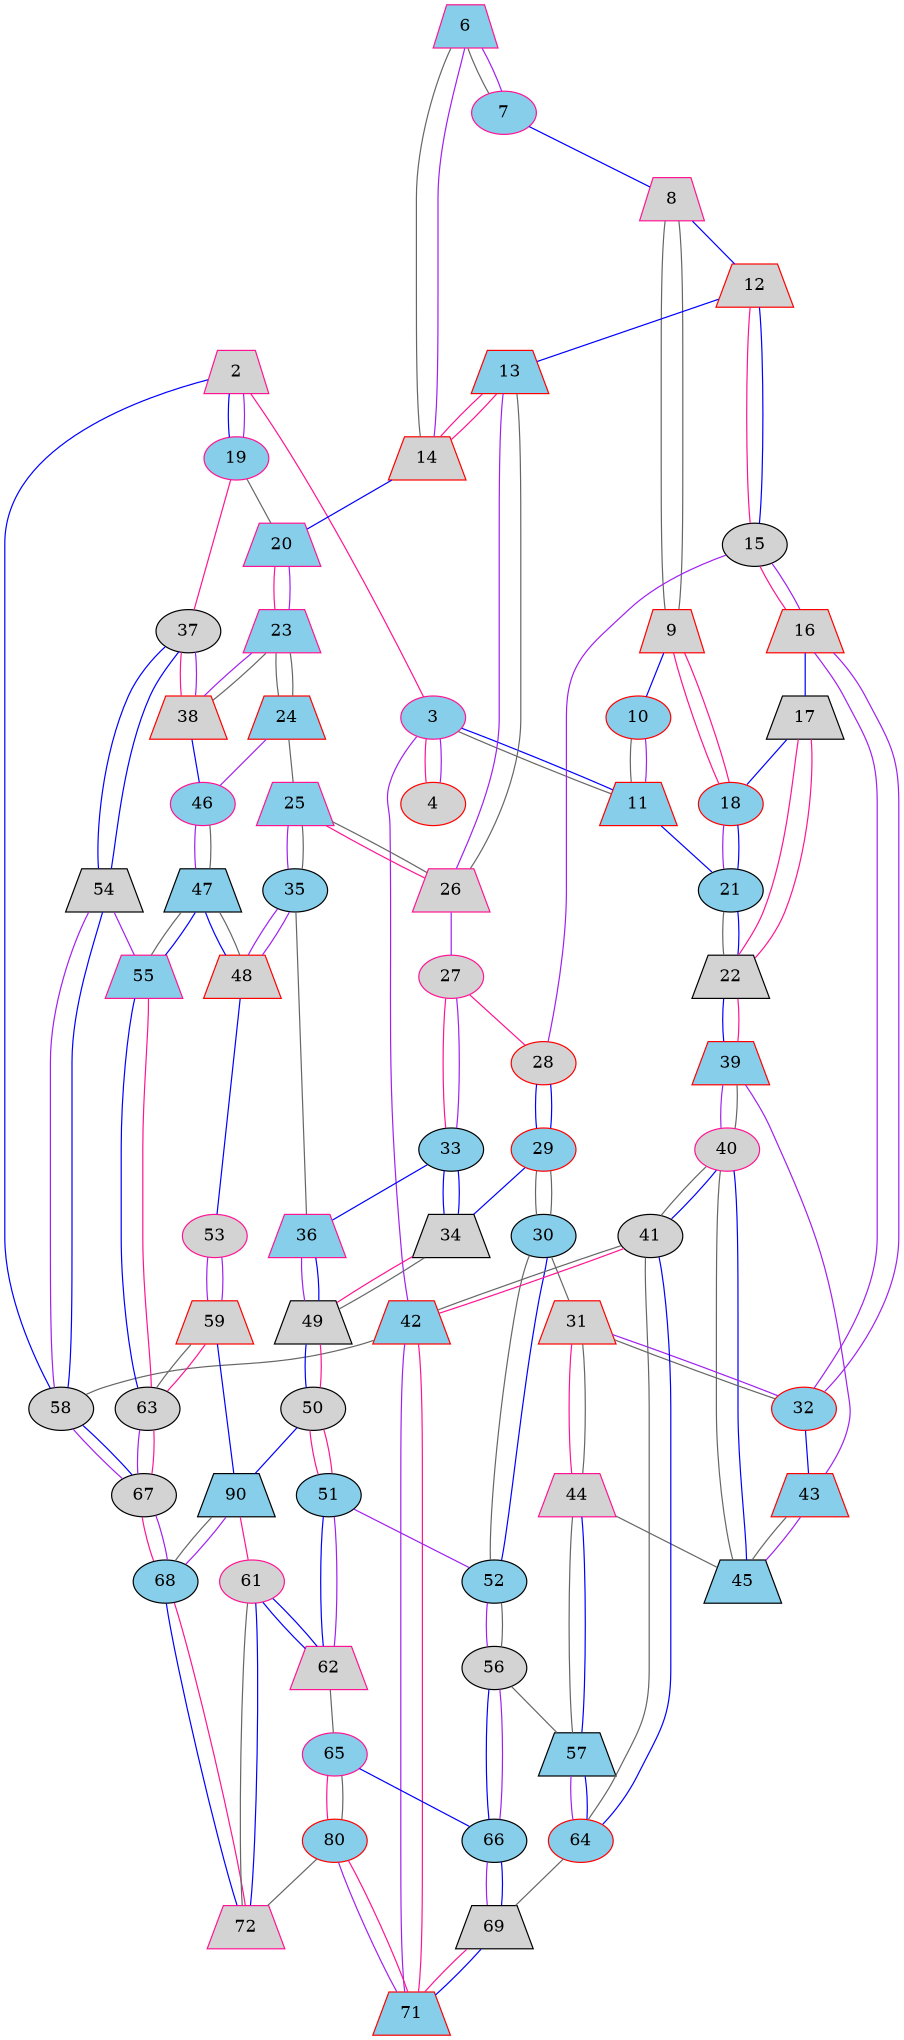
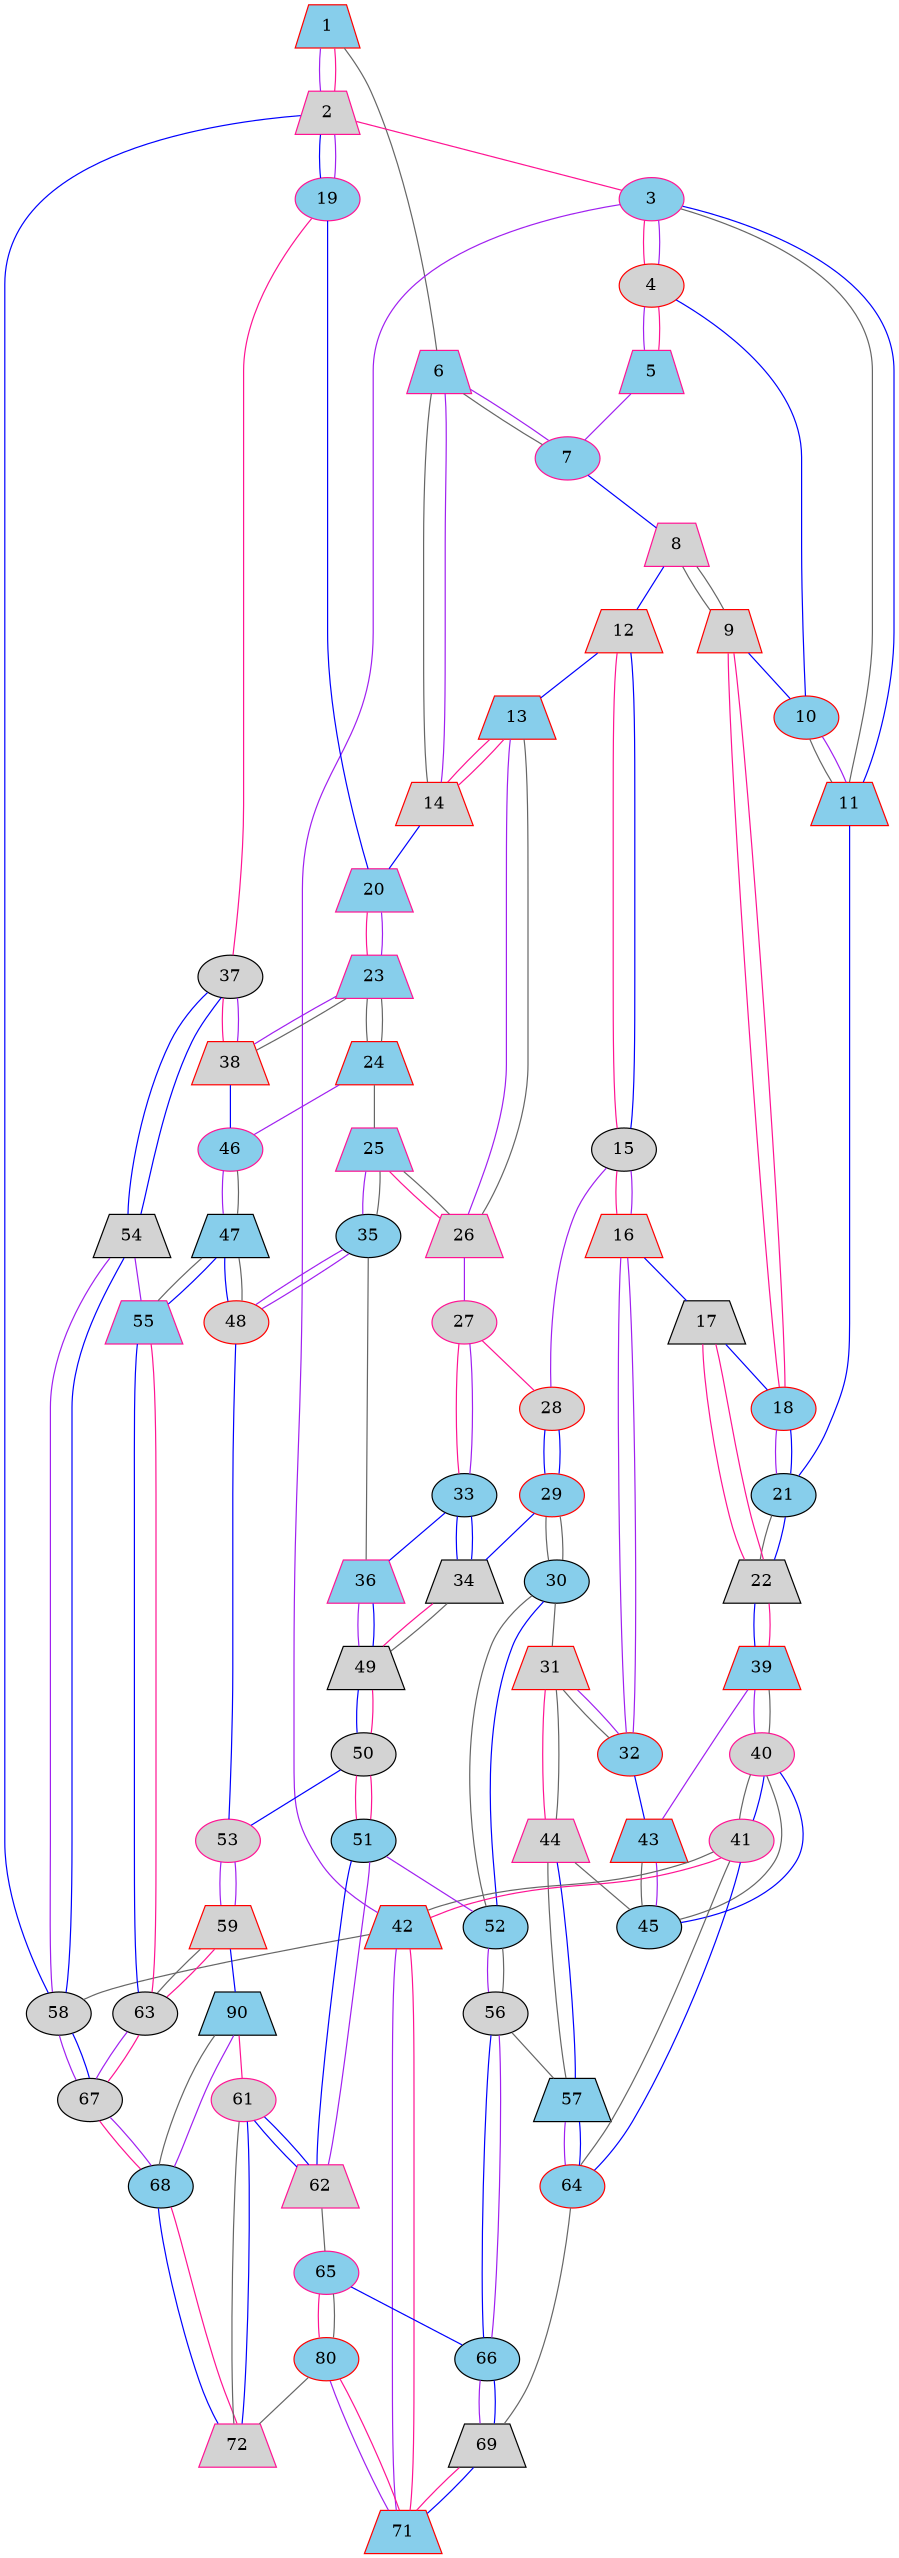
none -> (328, 26)
none -> (652, 372)
none -> (802, 472)
(259, 501) -> (328, 547)
(242, 977) -> (236, 1322)
(650, 1236) -> (742, 1841)
(276, 1451) -> (303, 1793)
(743, 1582) -> (649, 1927)
